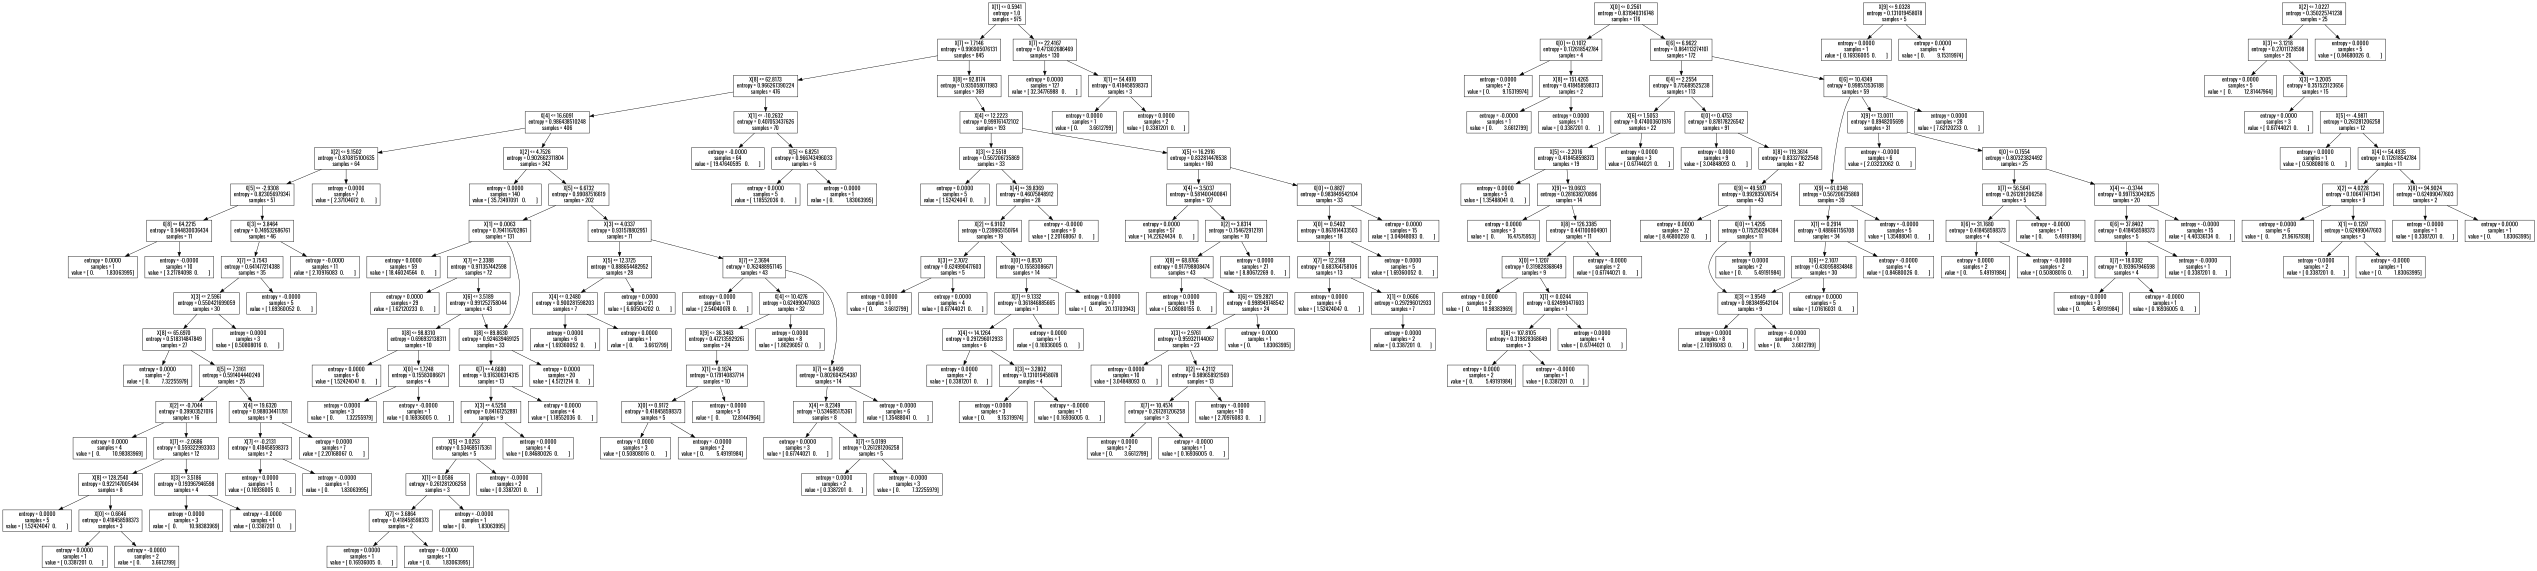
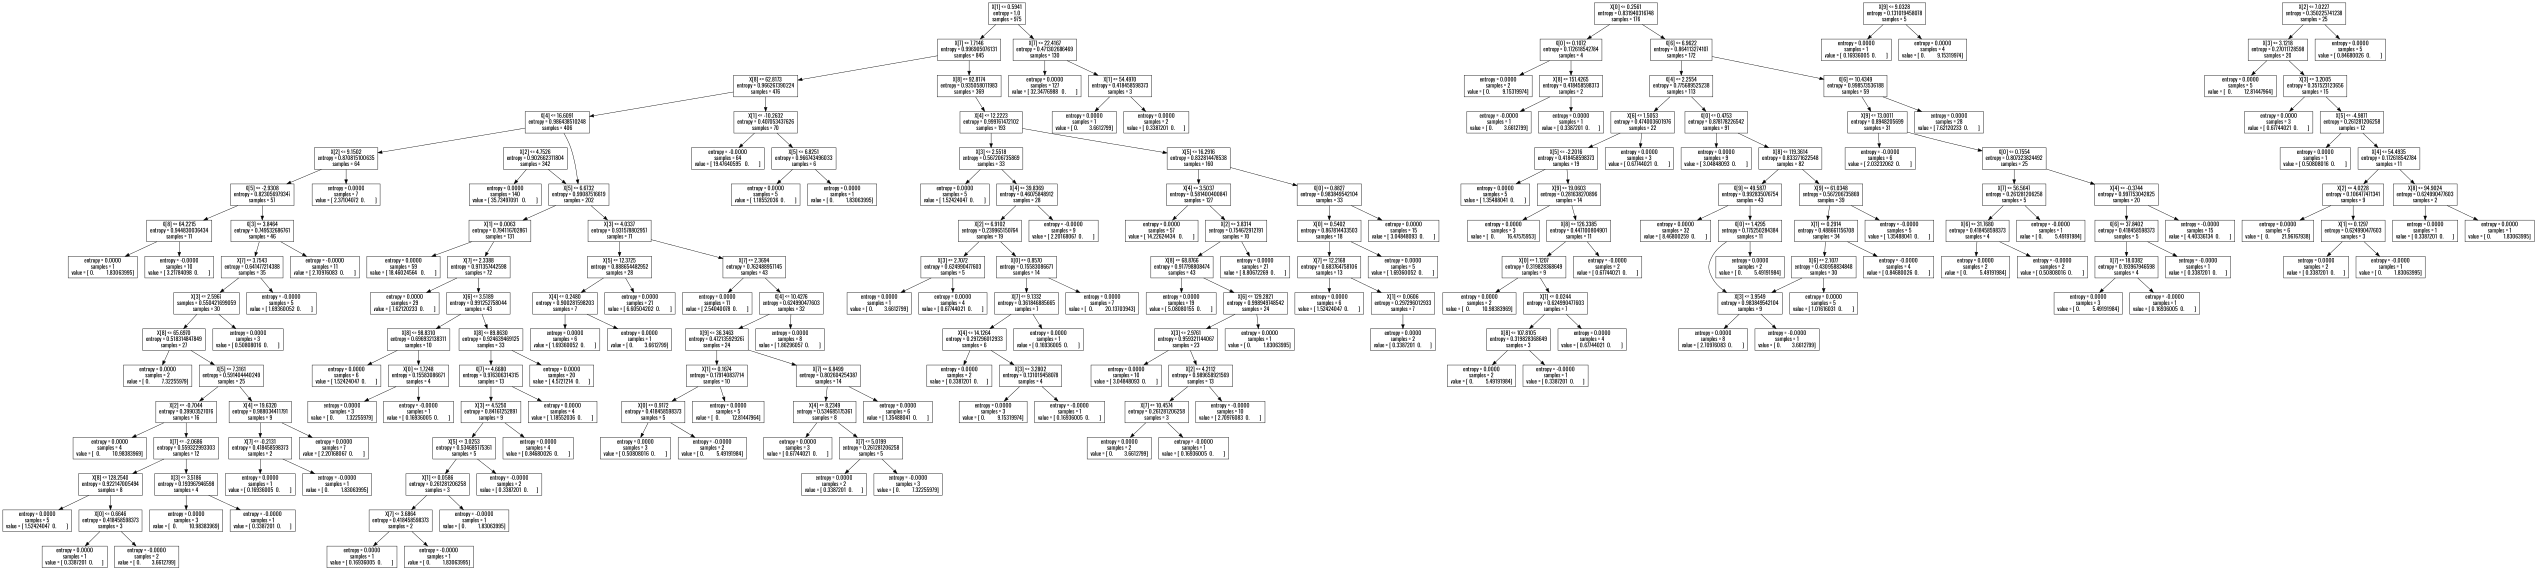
none -> (2332, 103)
(1838, 138) -> (1809, 175)
(547, 139) -> (573, 156)
(520, 284) -> (490, 247)
(207, 303) -> (207, 303)
(832, 303) -> (770, 357)
